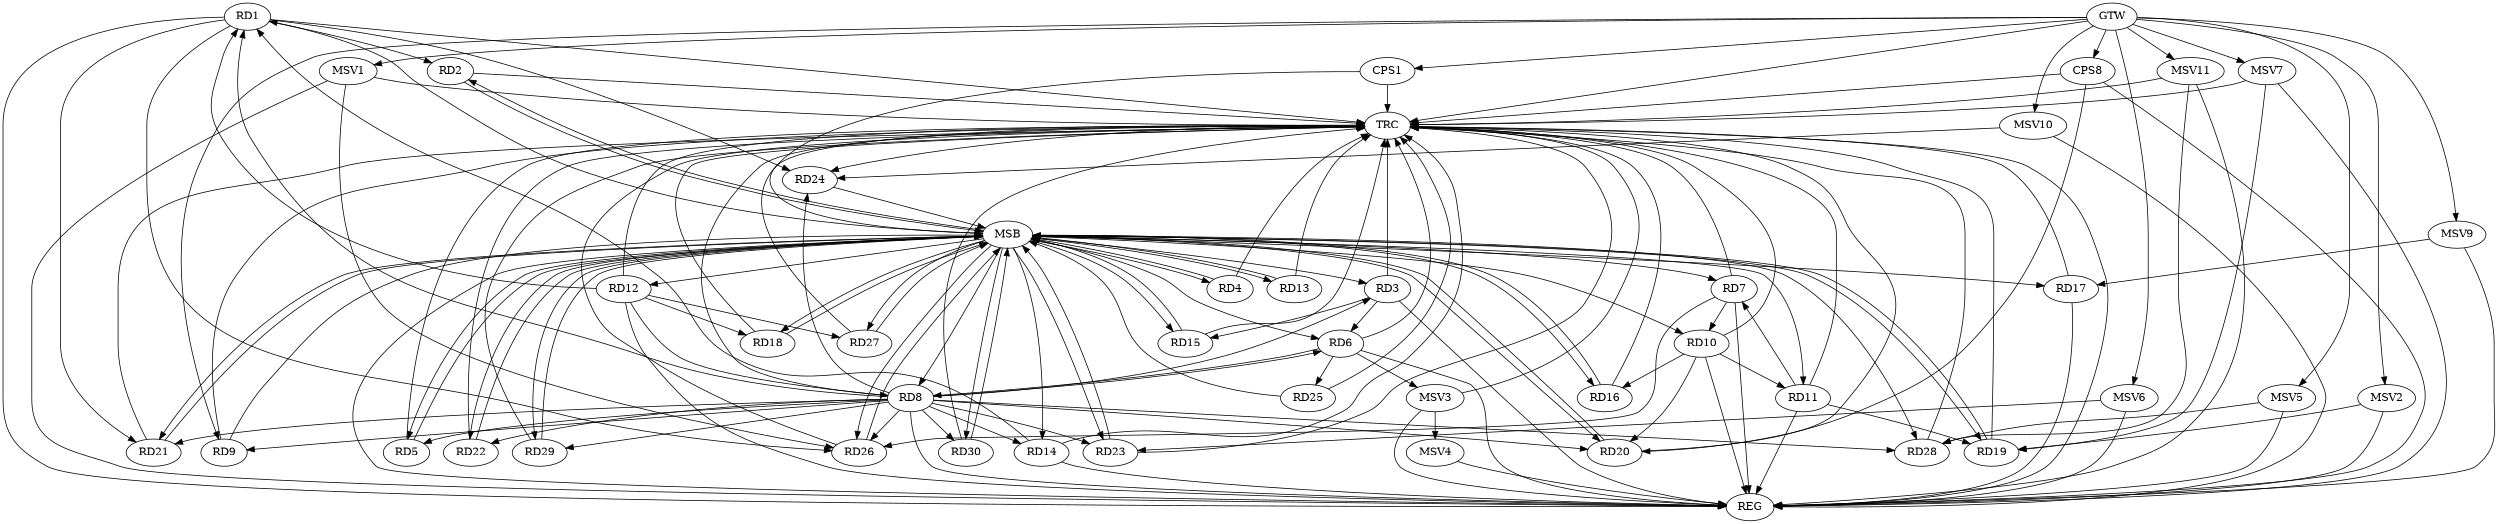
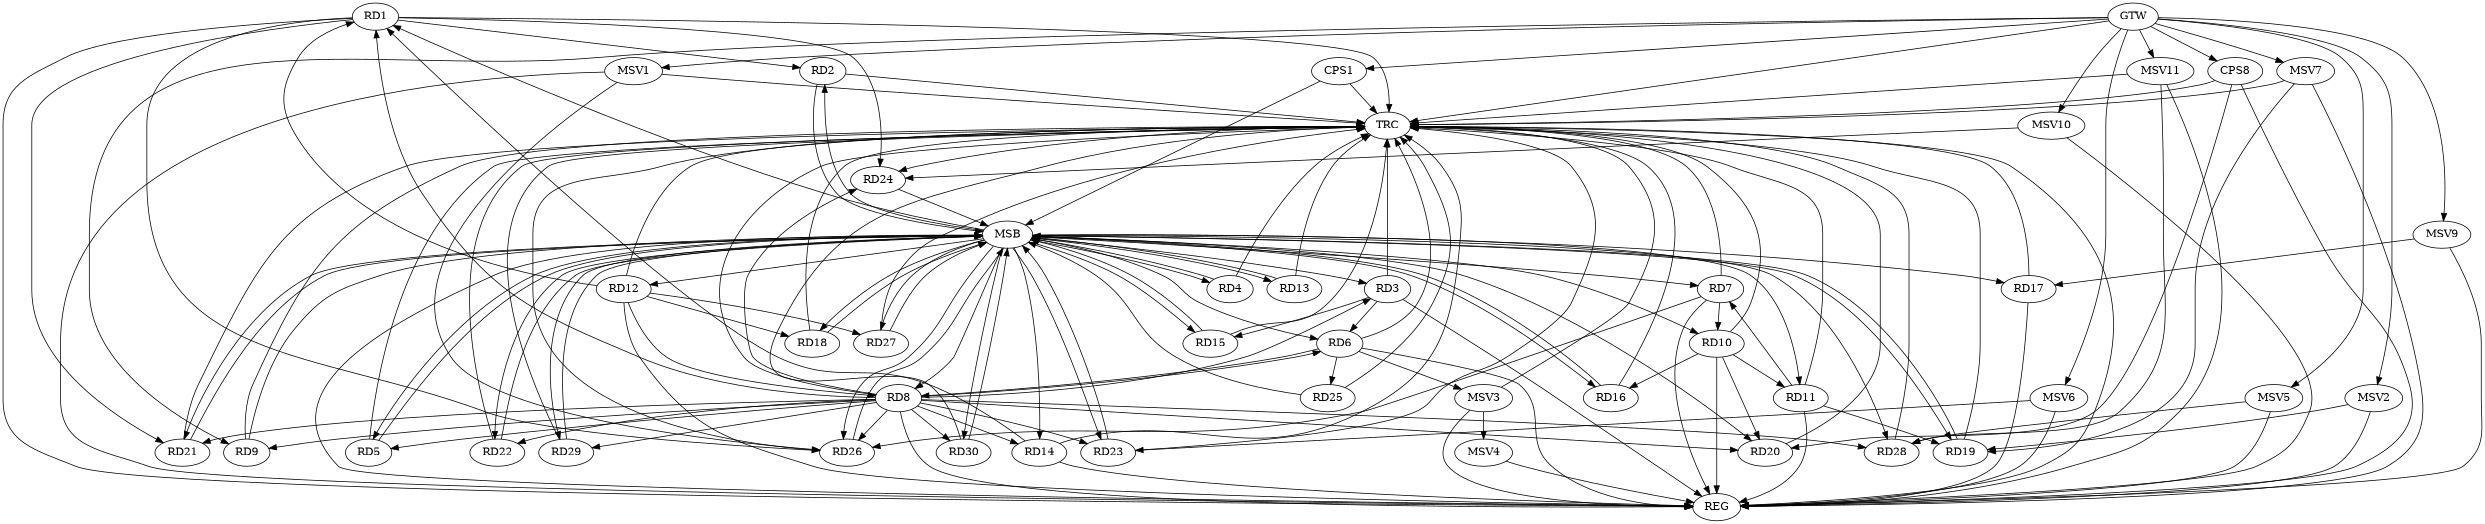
(1416, 273) -> none
